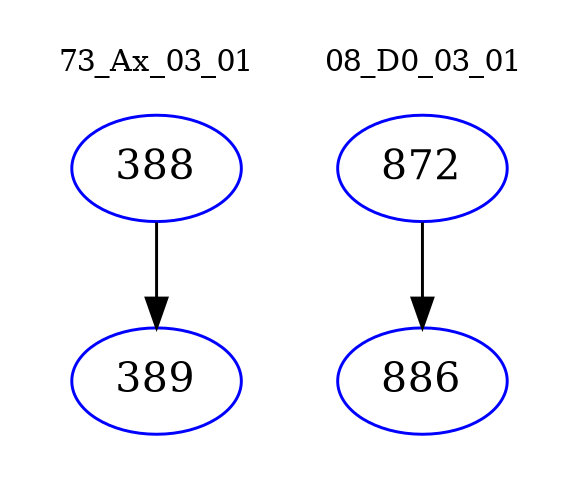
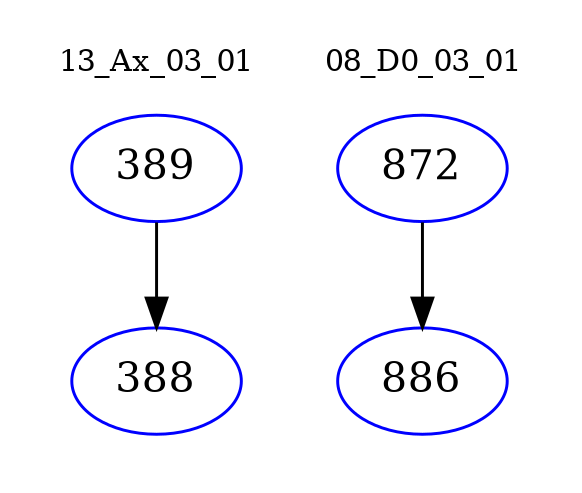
(157, 64) -> (157, 64)
(157, 260) -> (157, 260)
